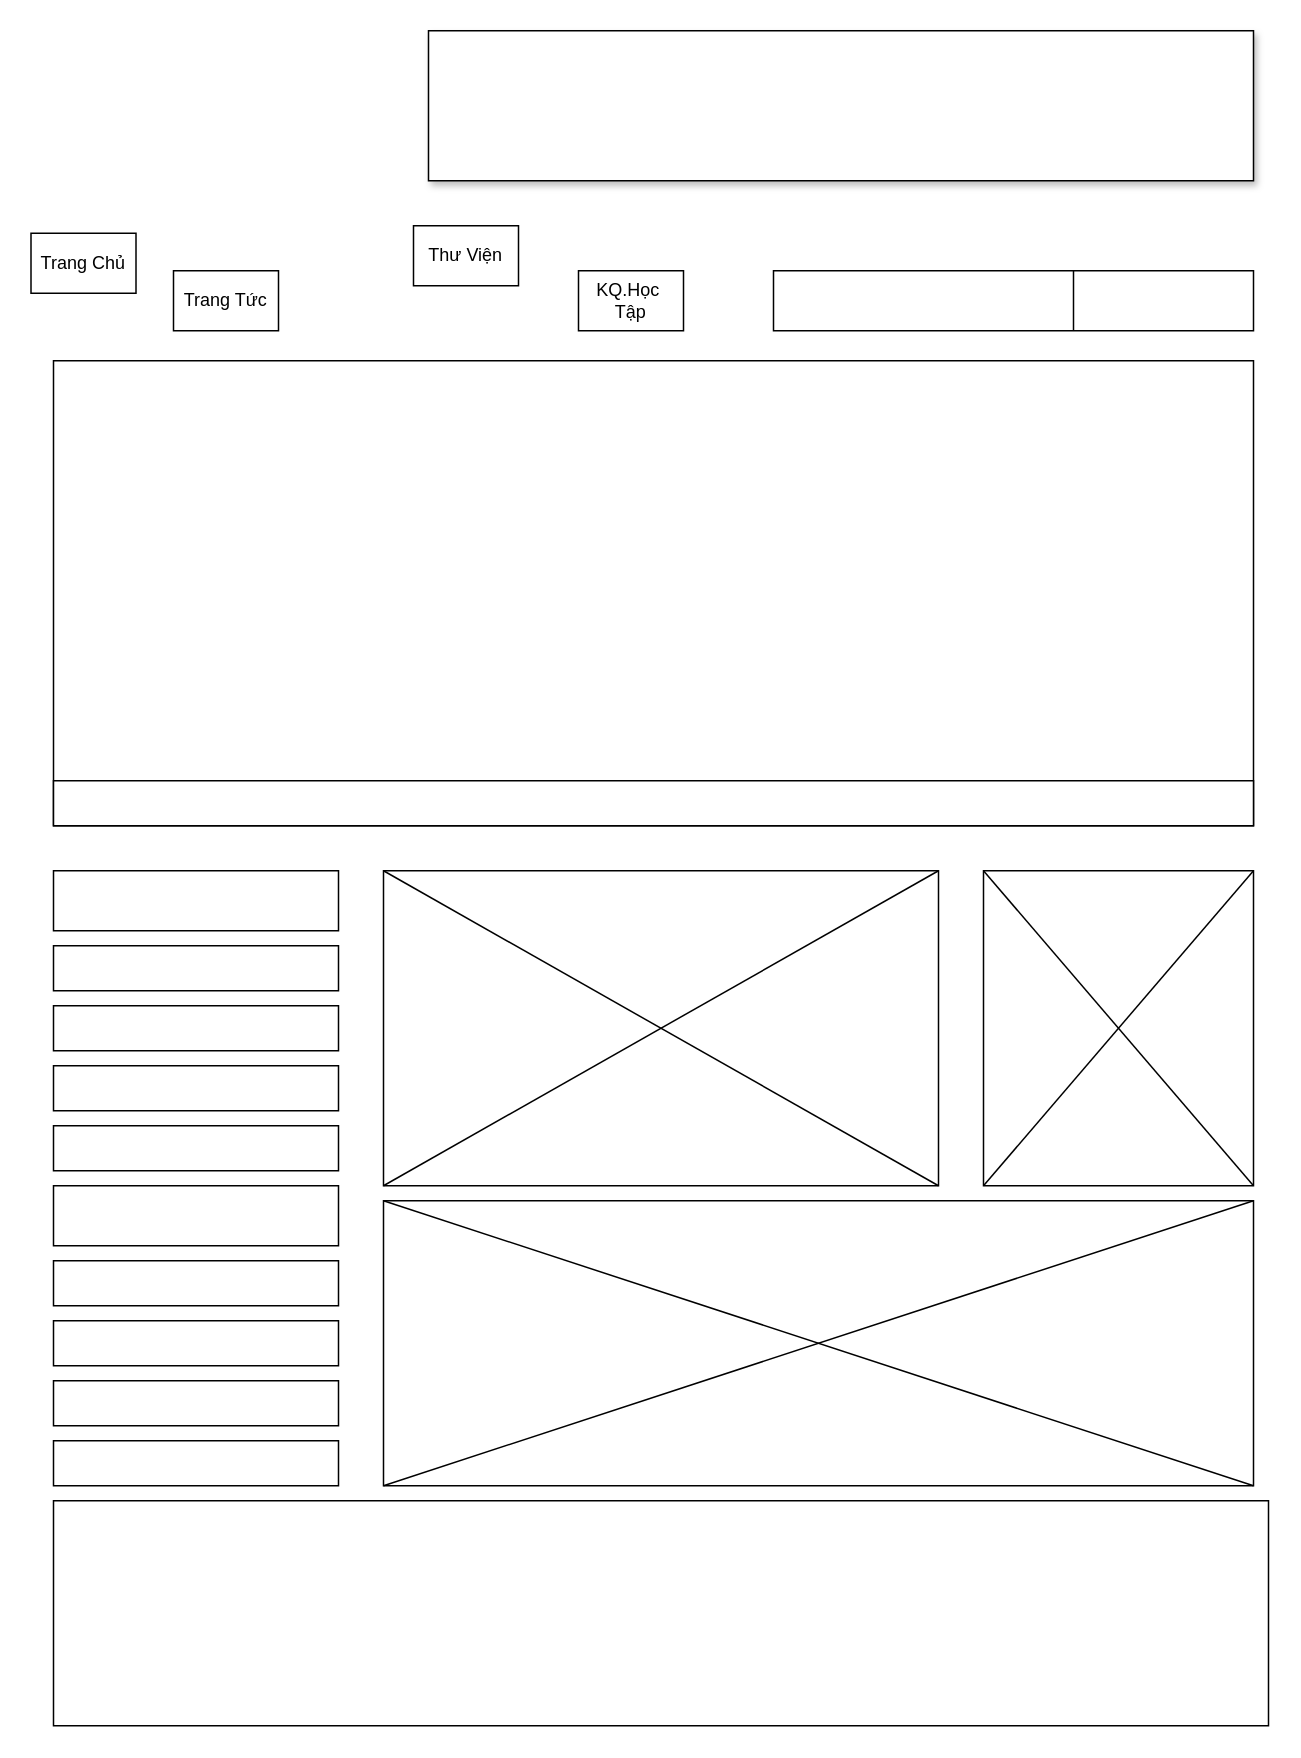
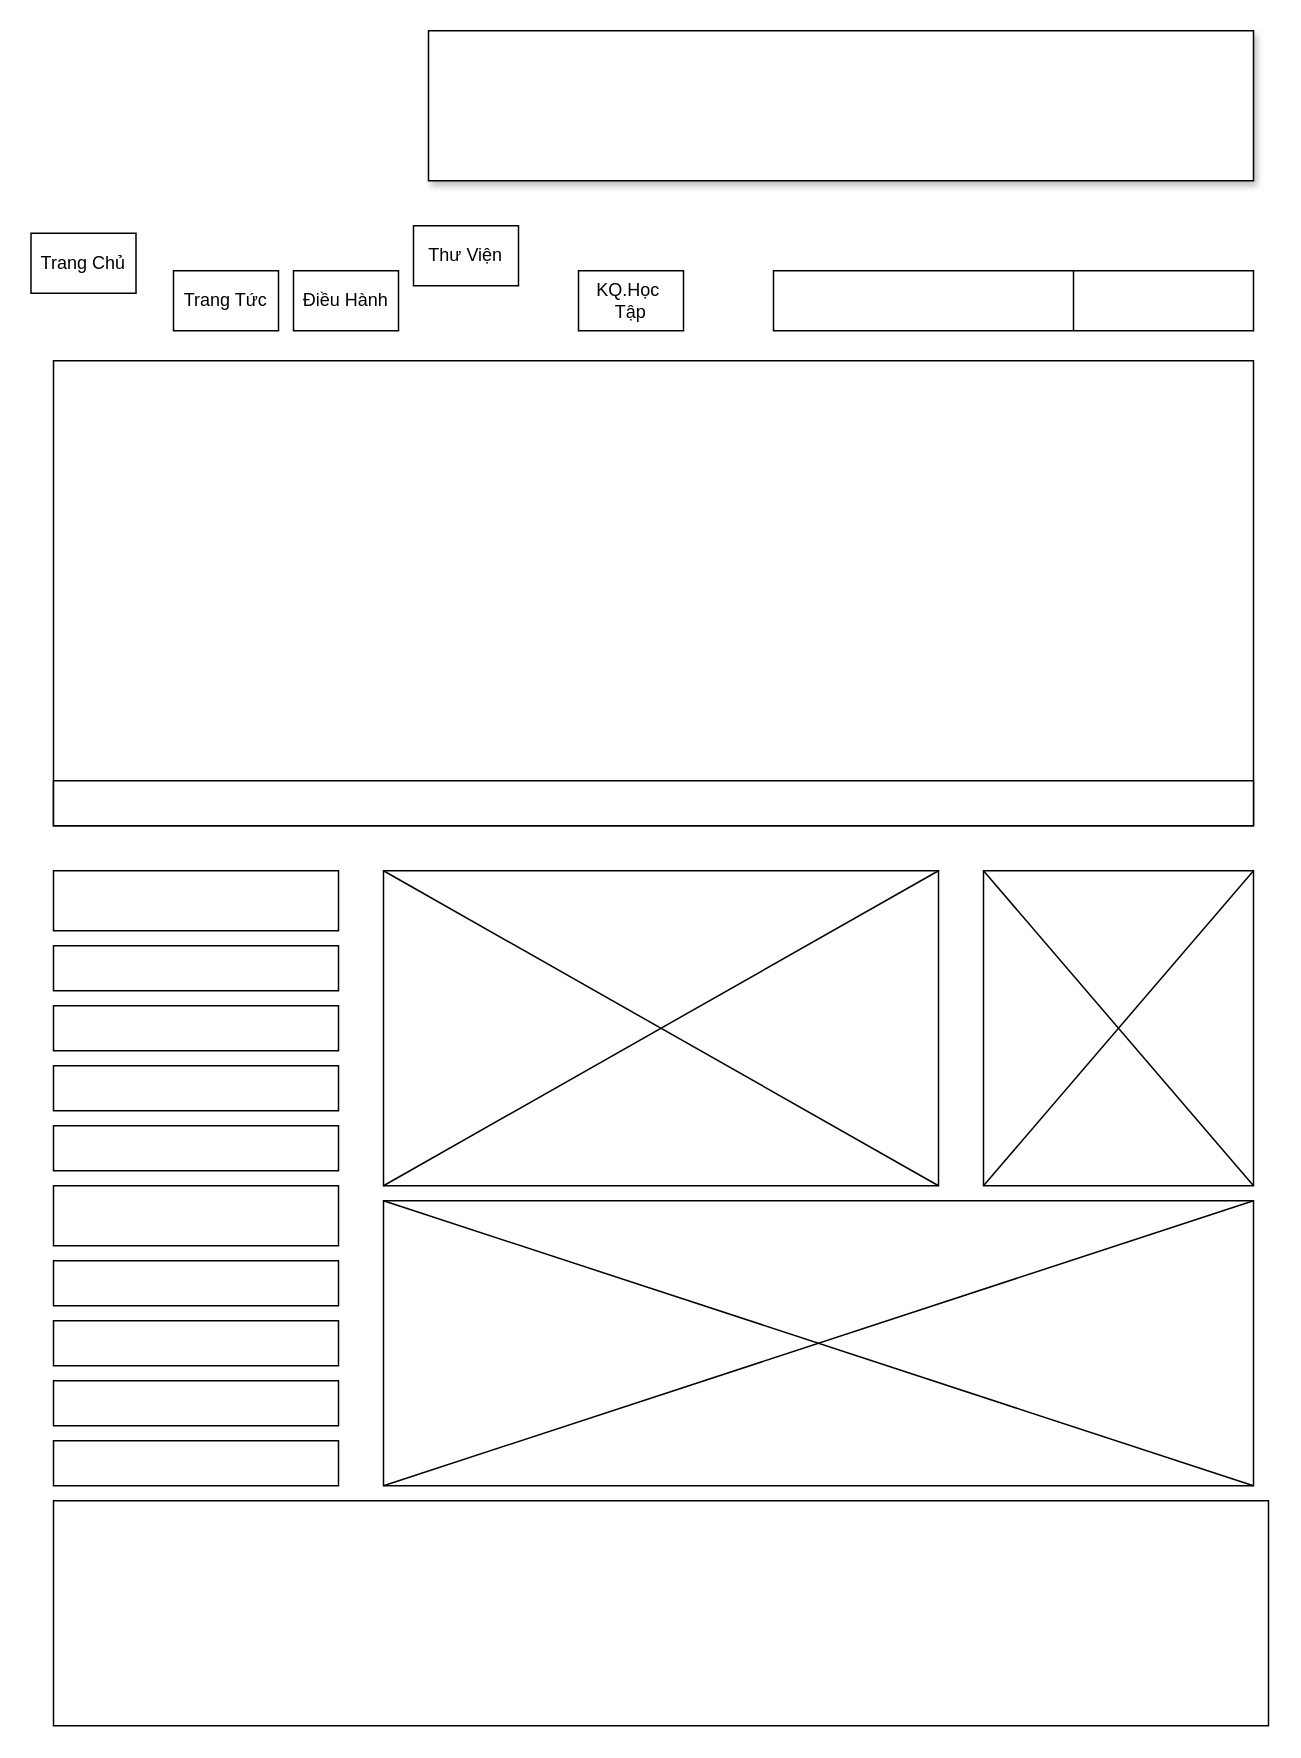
none -> (346, 301)
